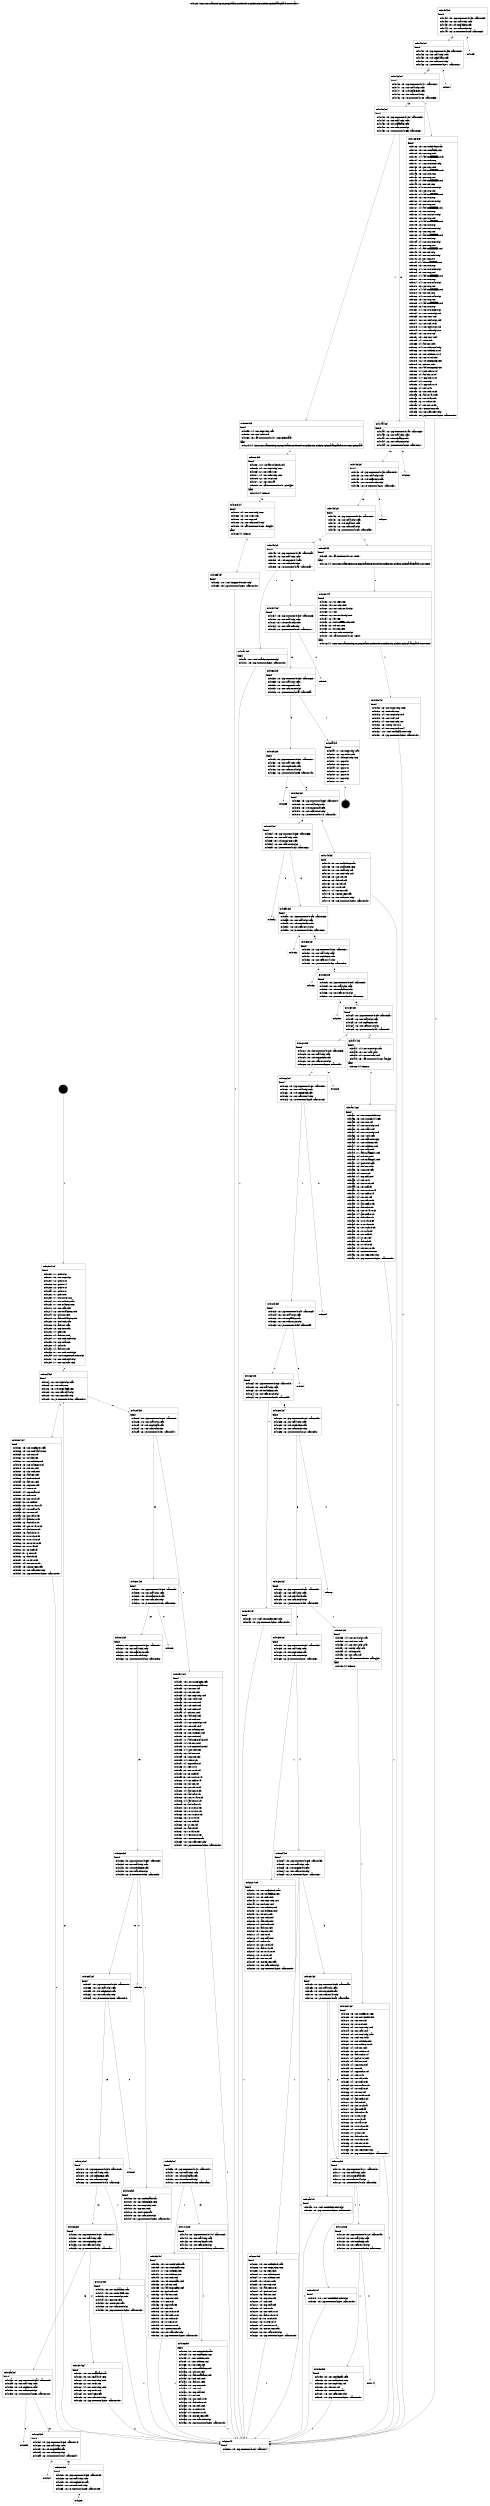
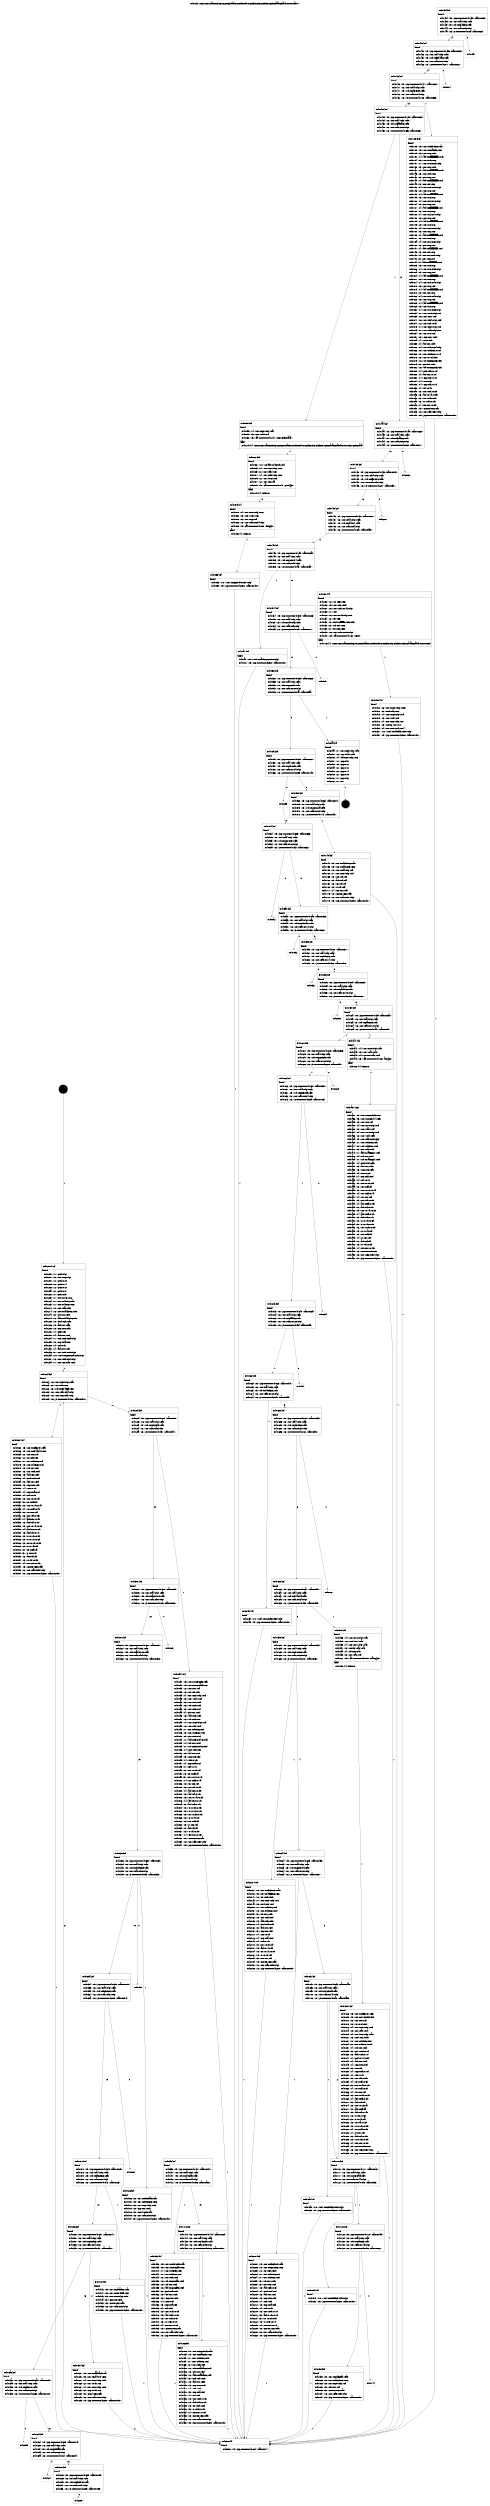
(374, 556) -> none
(301, 820) -> (284, 815)
(299, 2164) -> (250, 2204)
